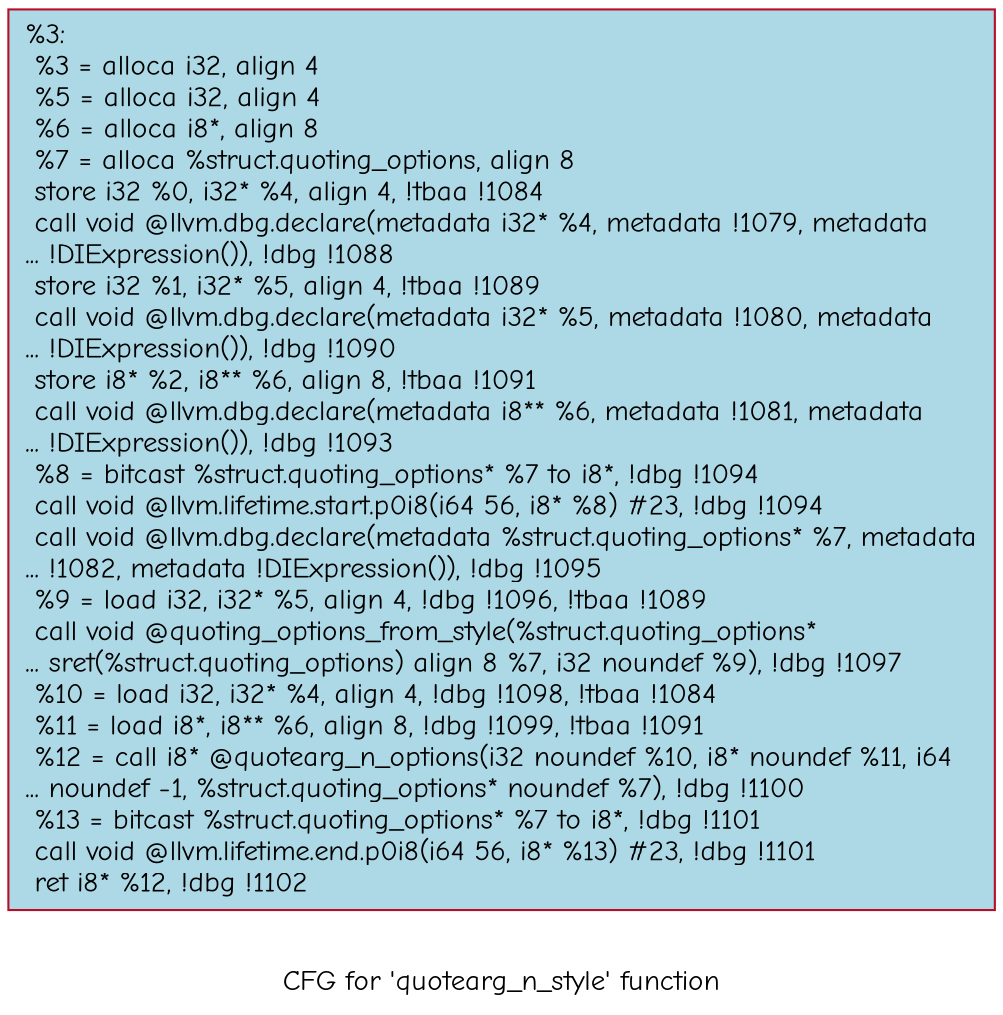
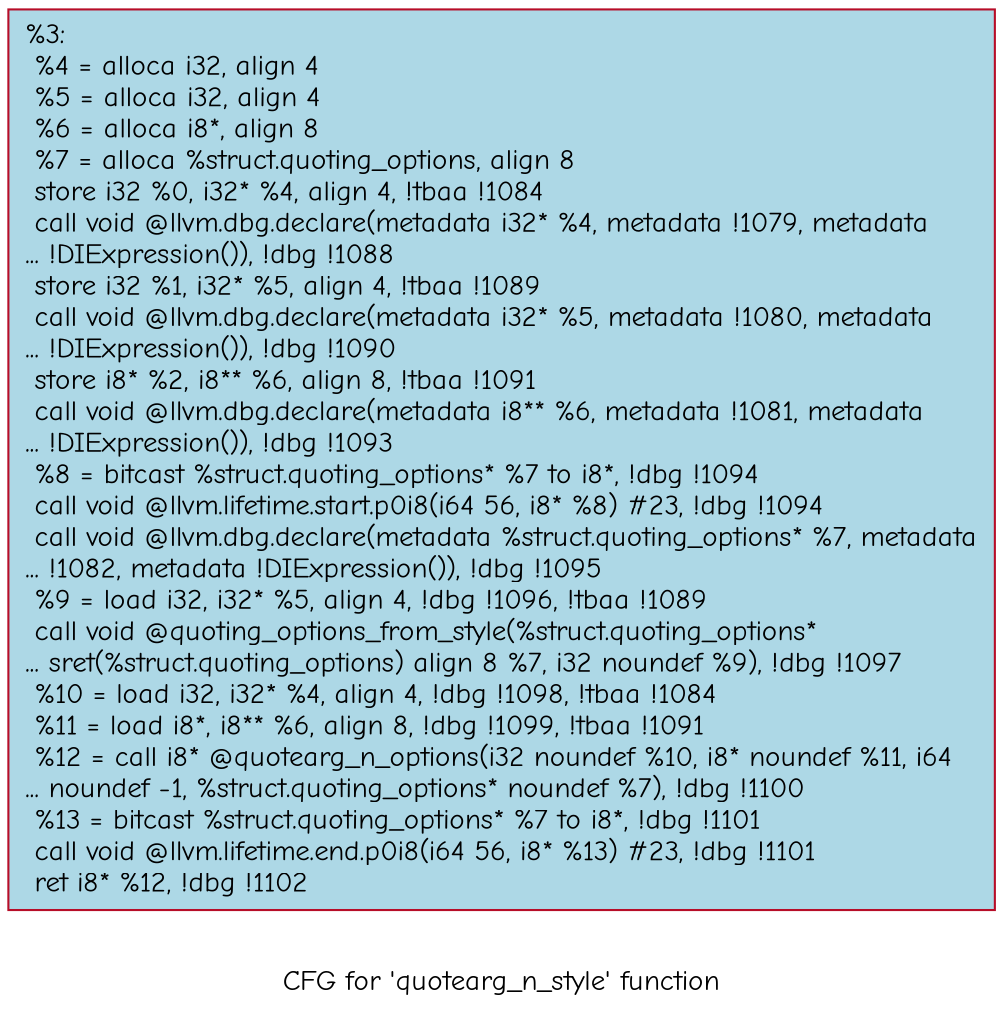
(173, 66) -> (173, 66)
